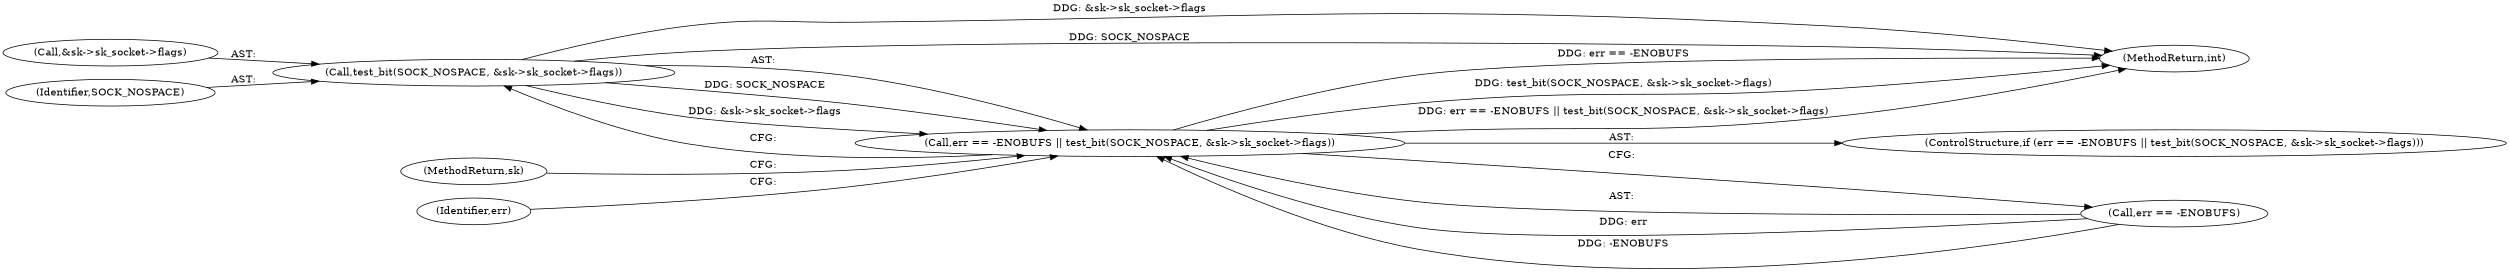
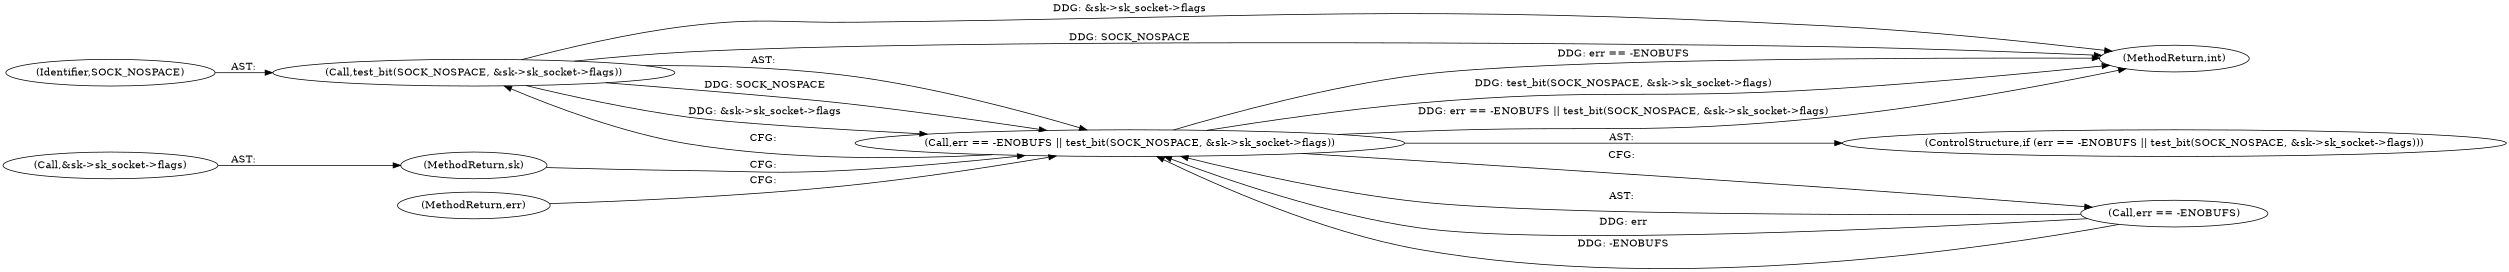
(260, 61) -> (306, 165)
(474, 211) -> (474, 205)
